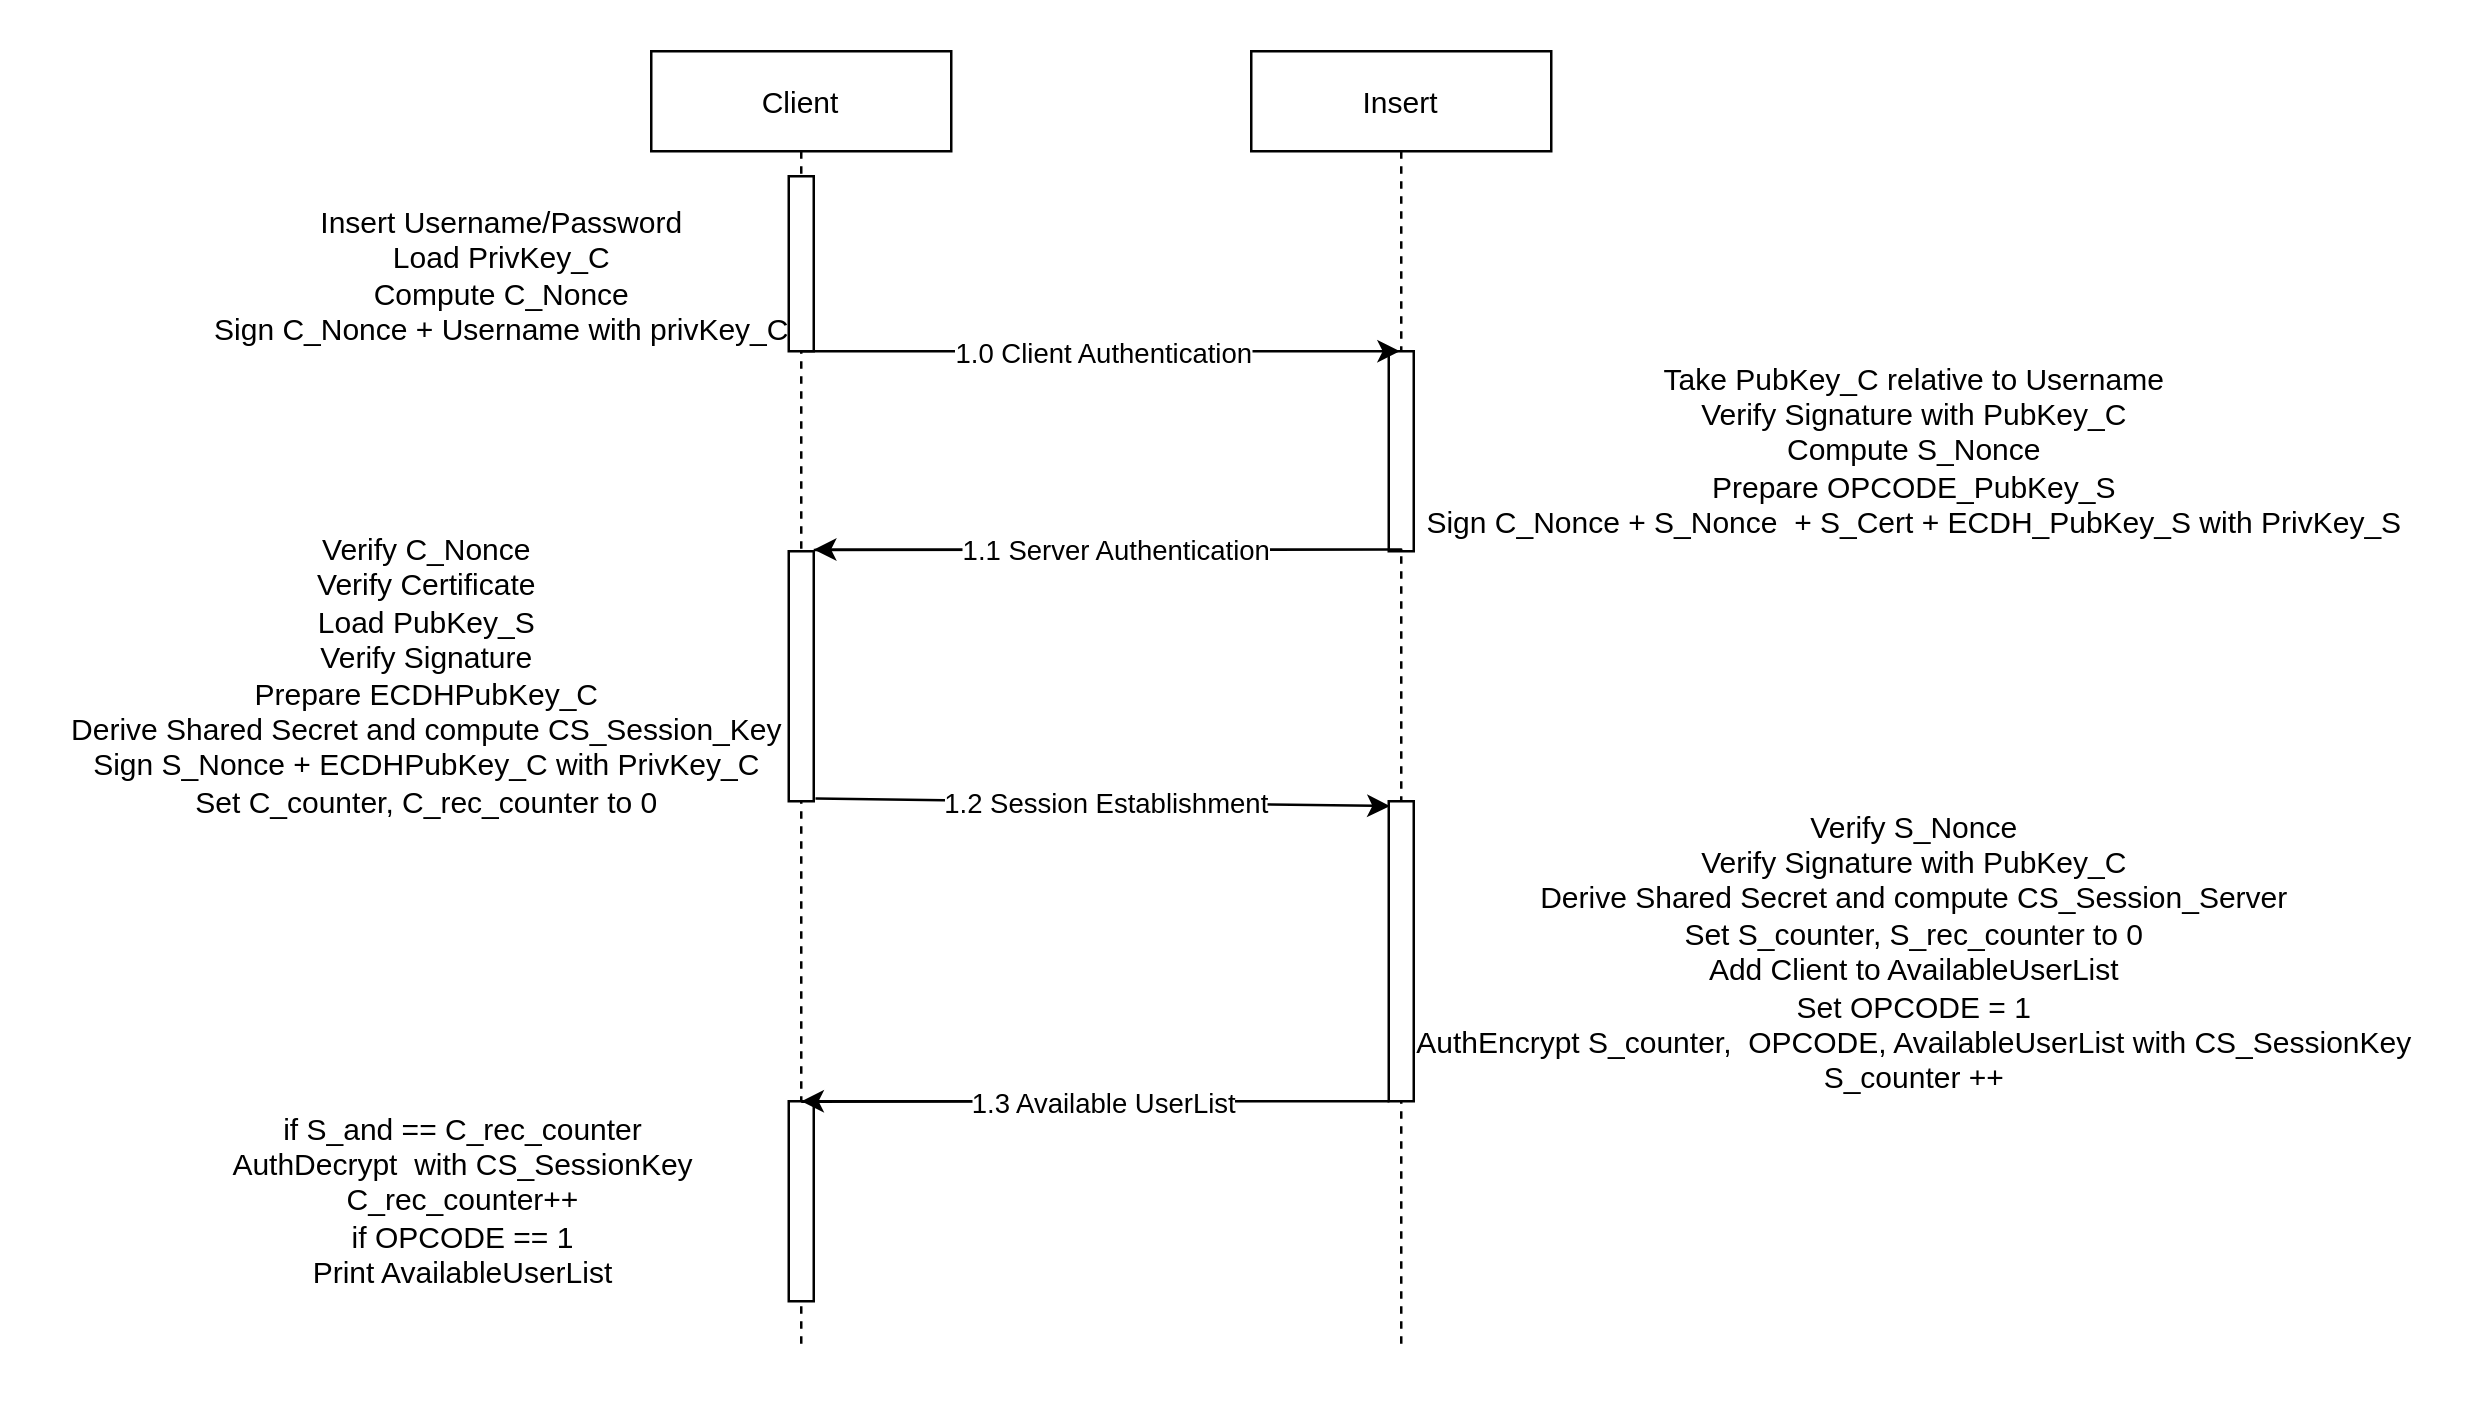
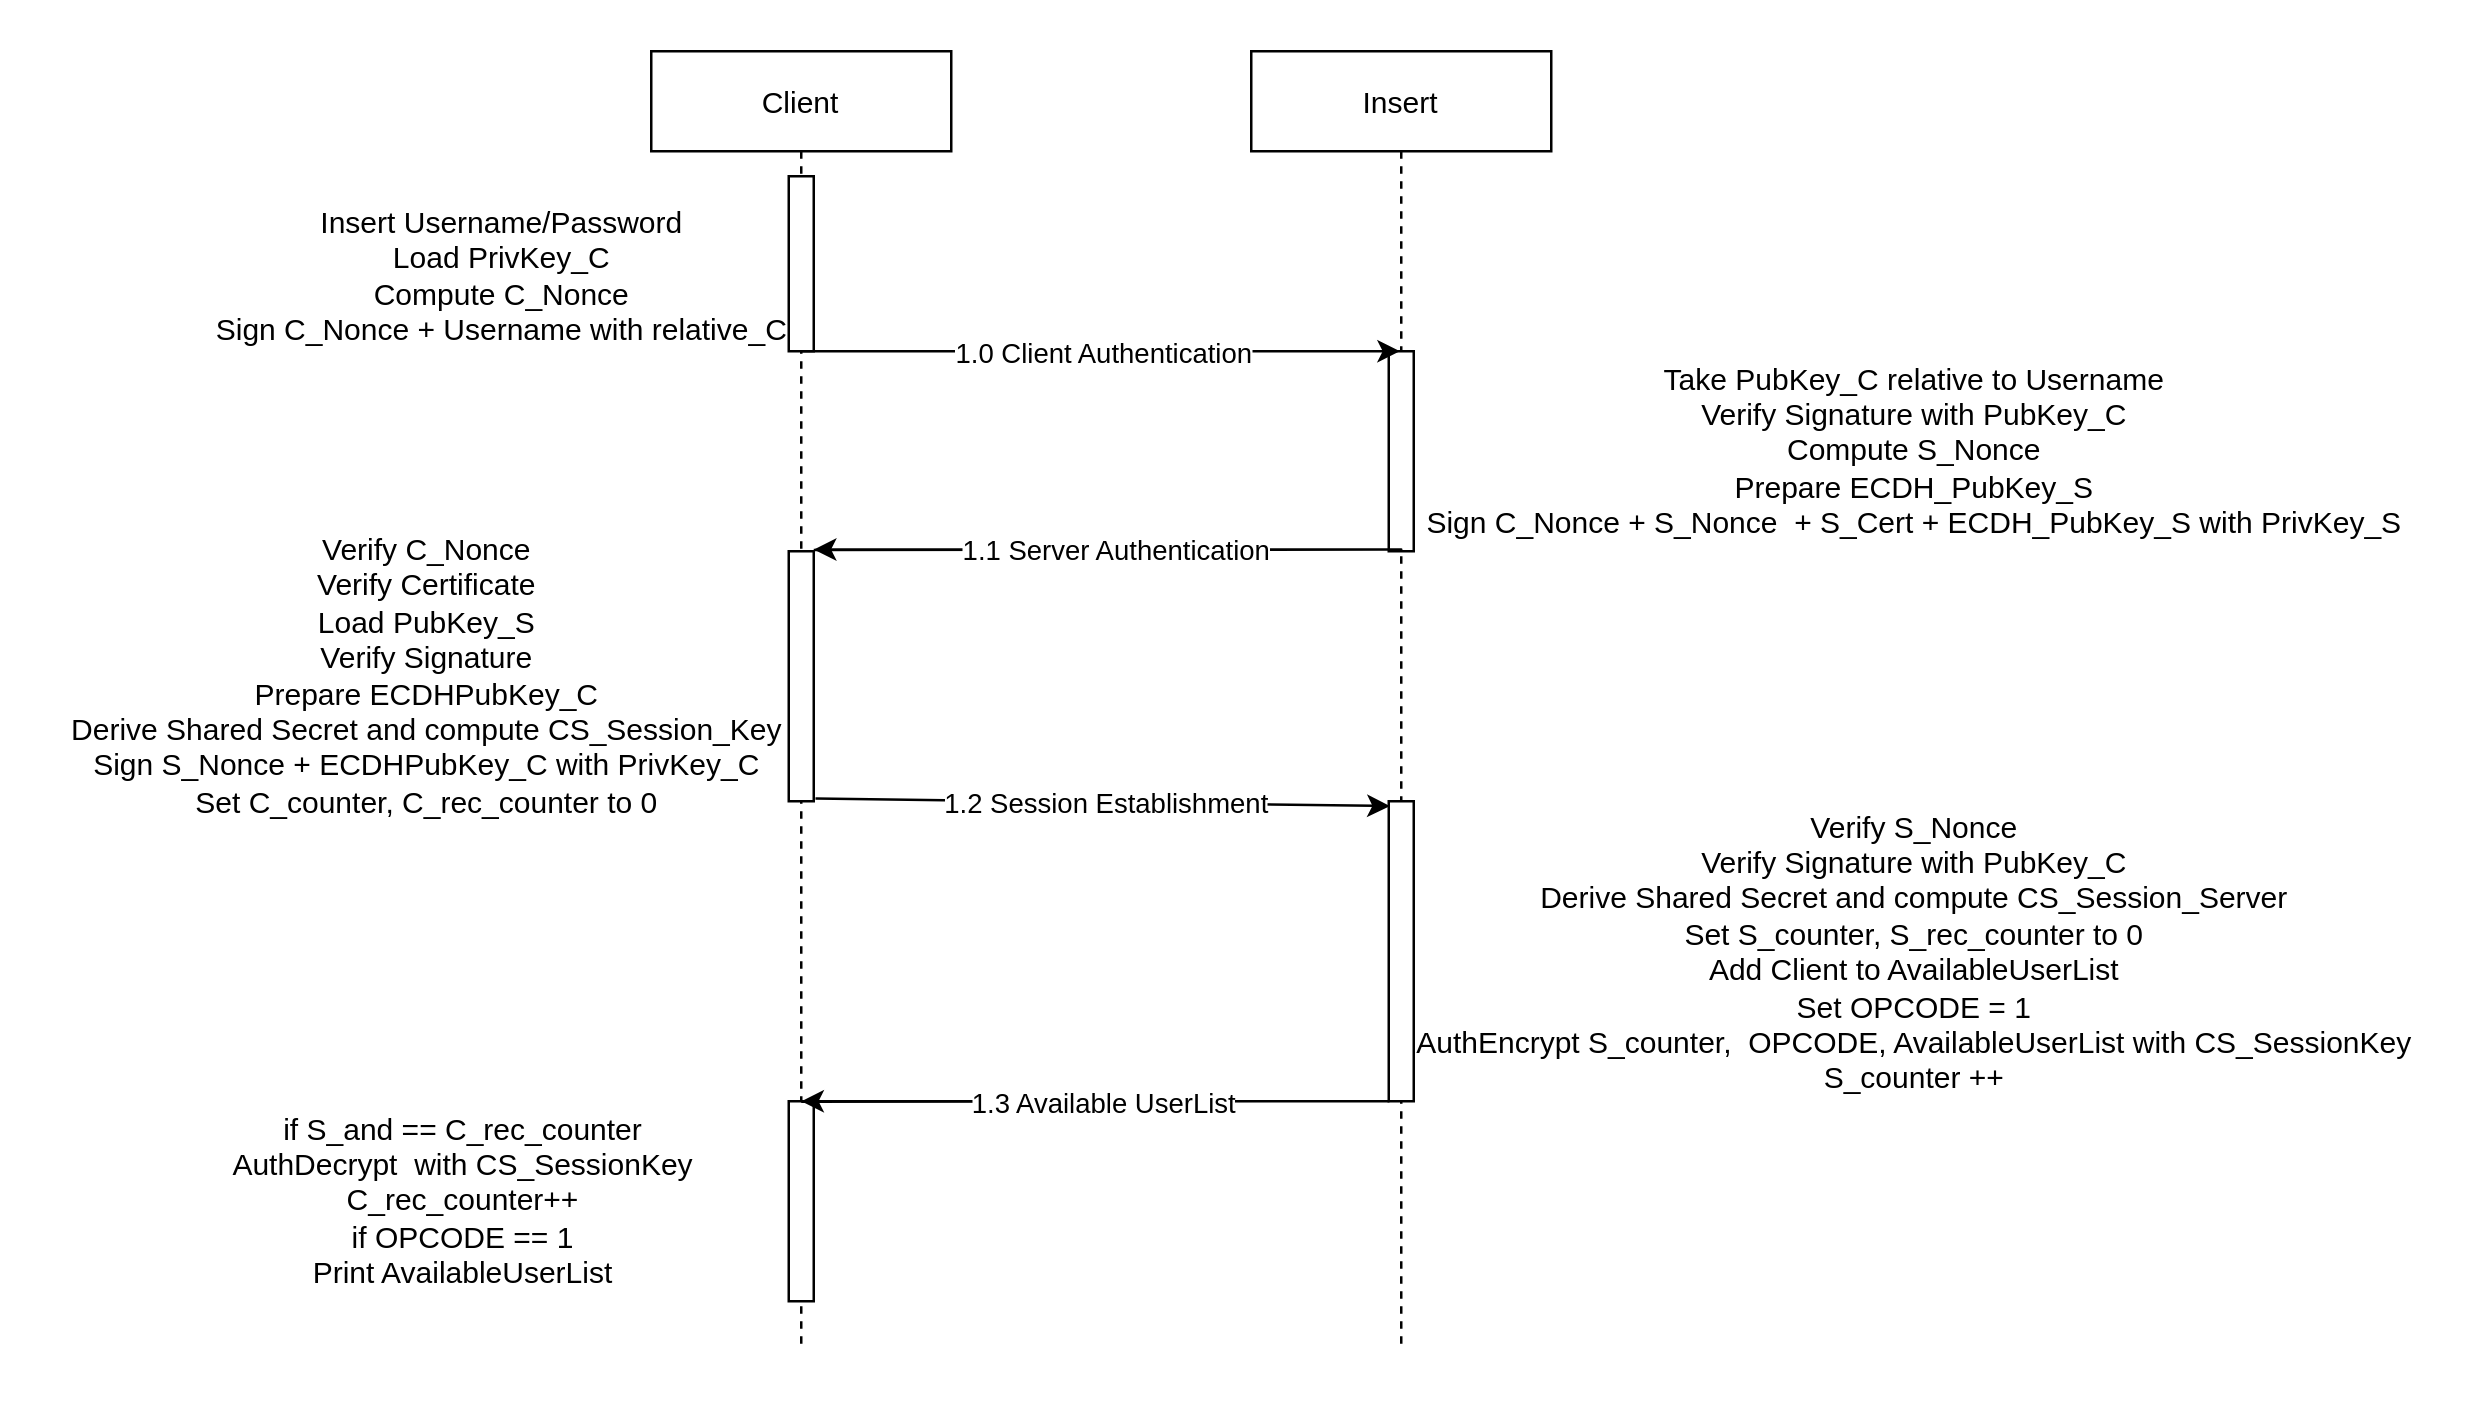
(503, 276) -> (503, 276)
(1915, 451) -> (1915, 451)
